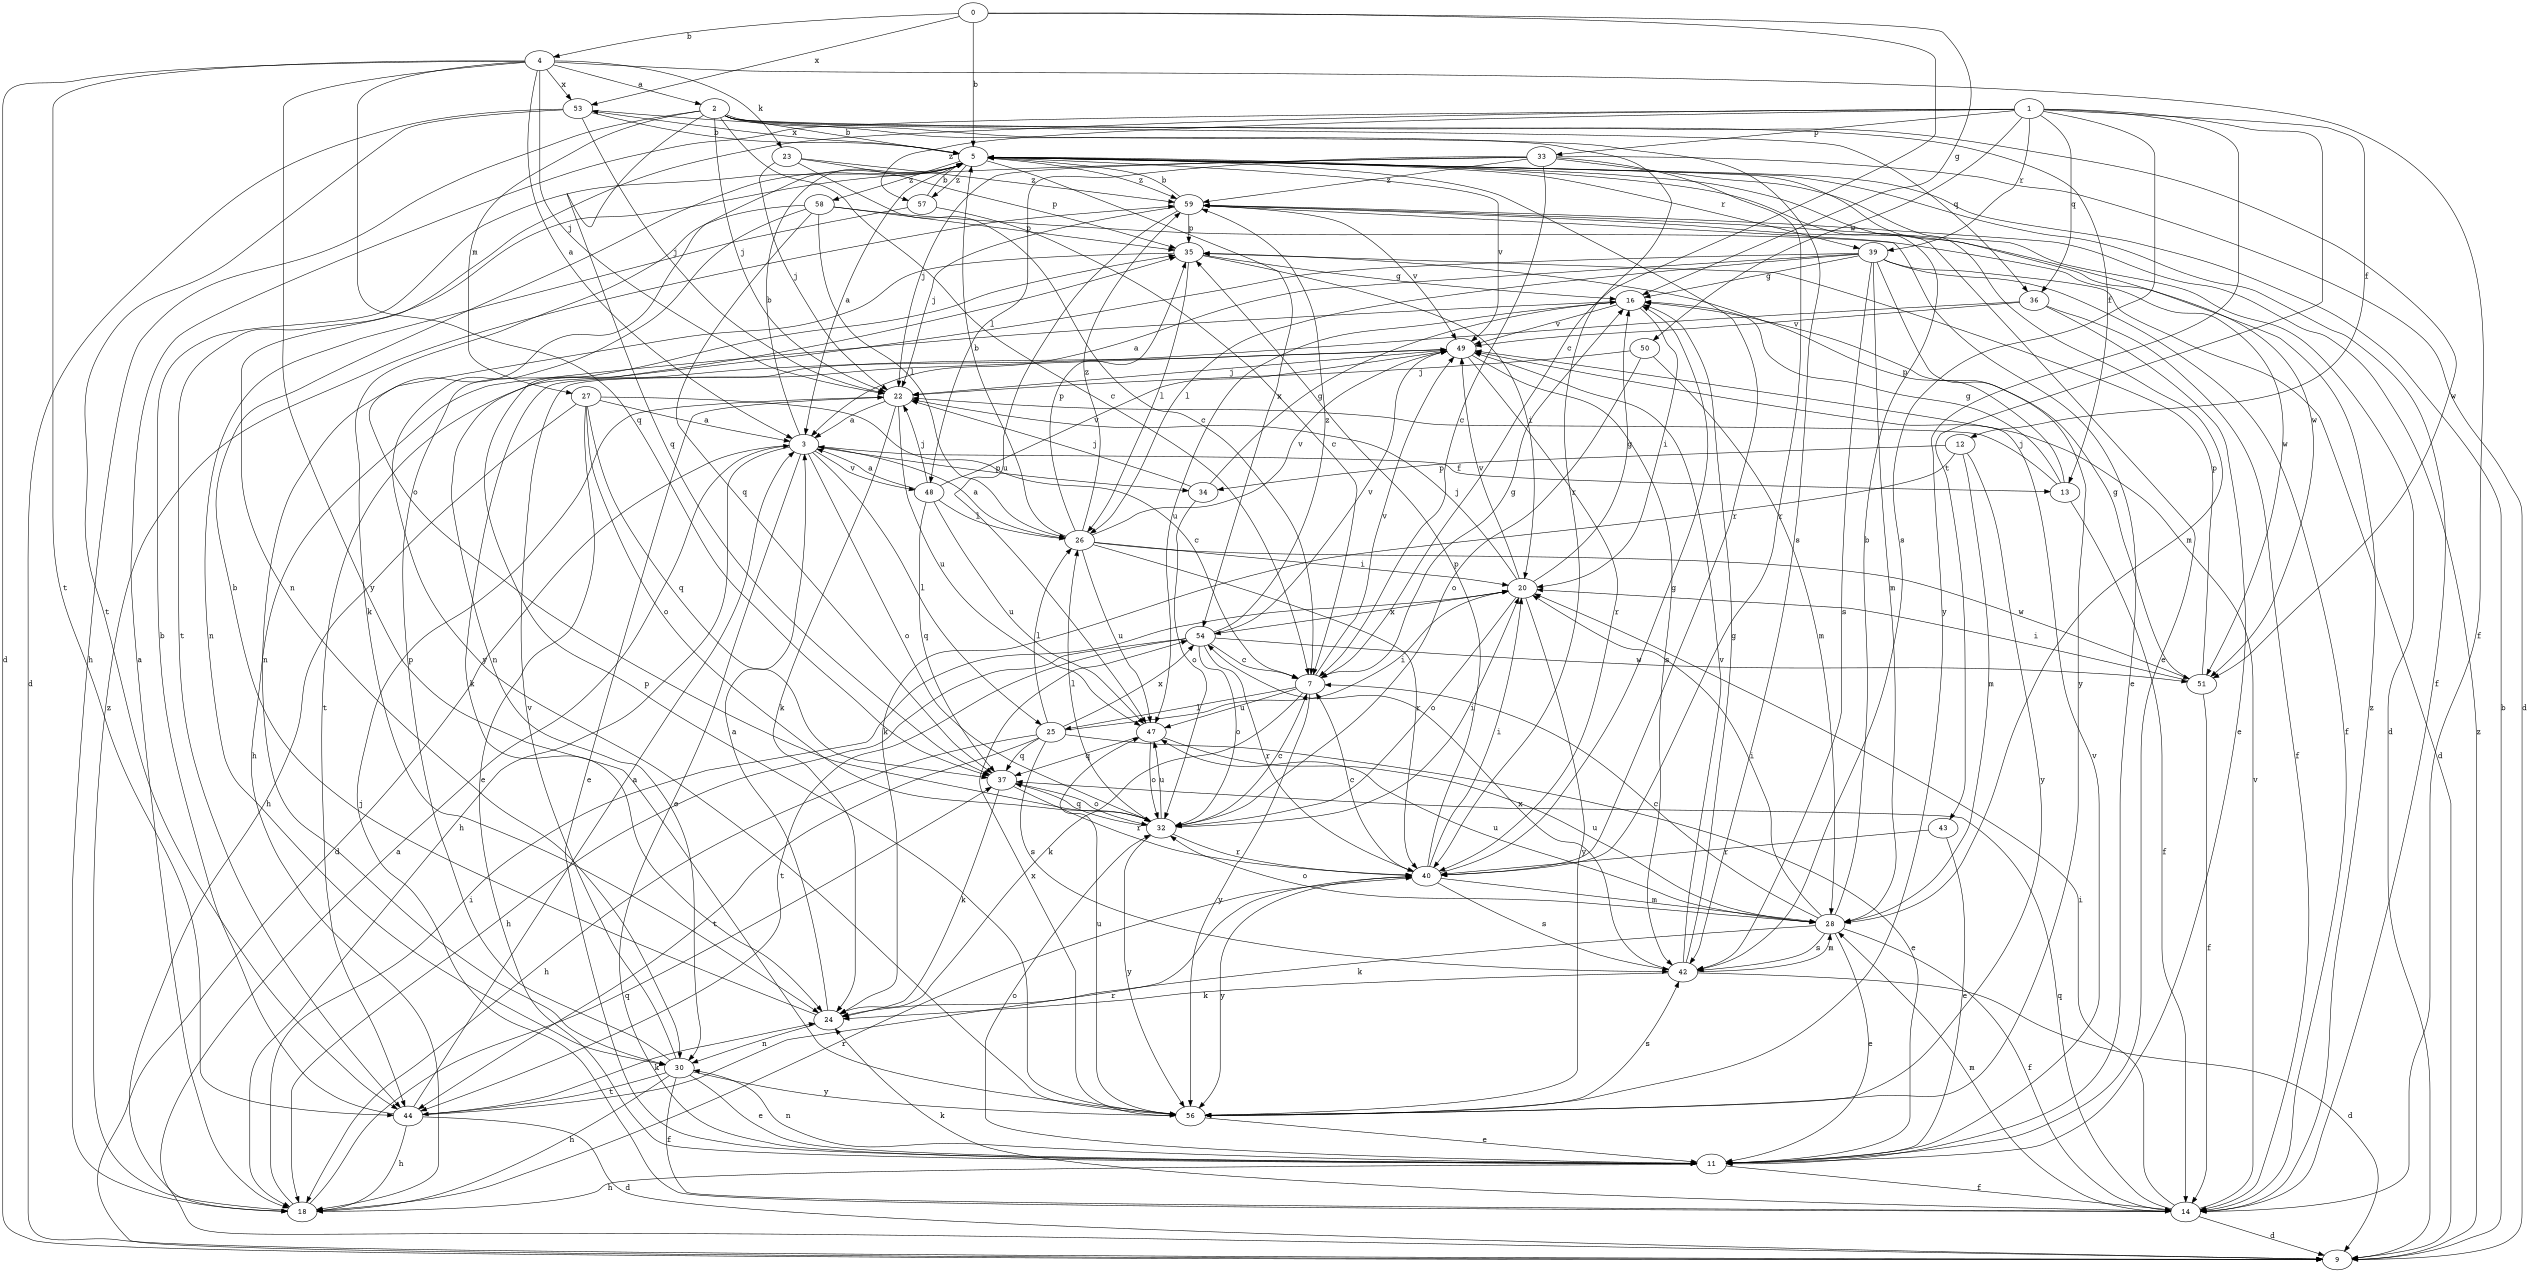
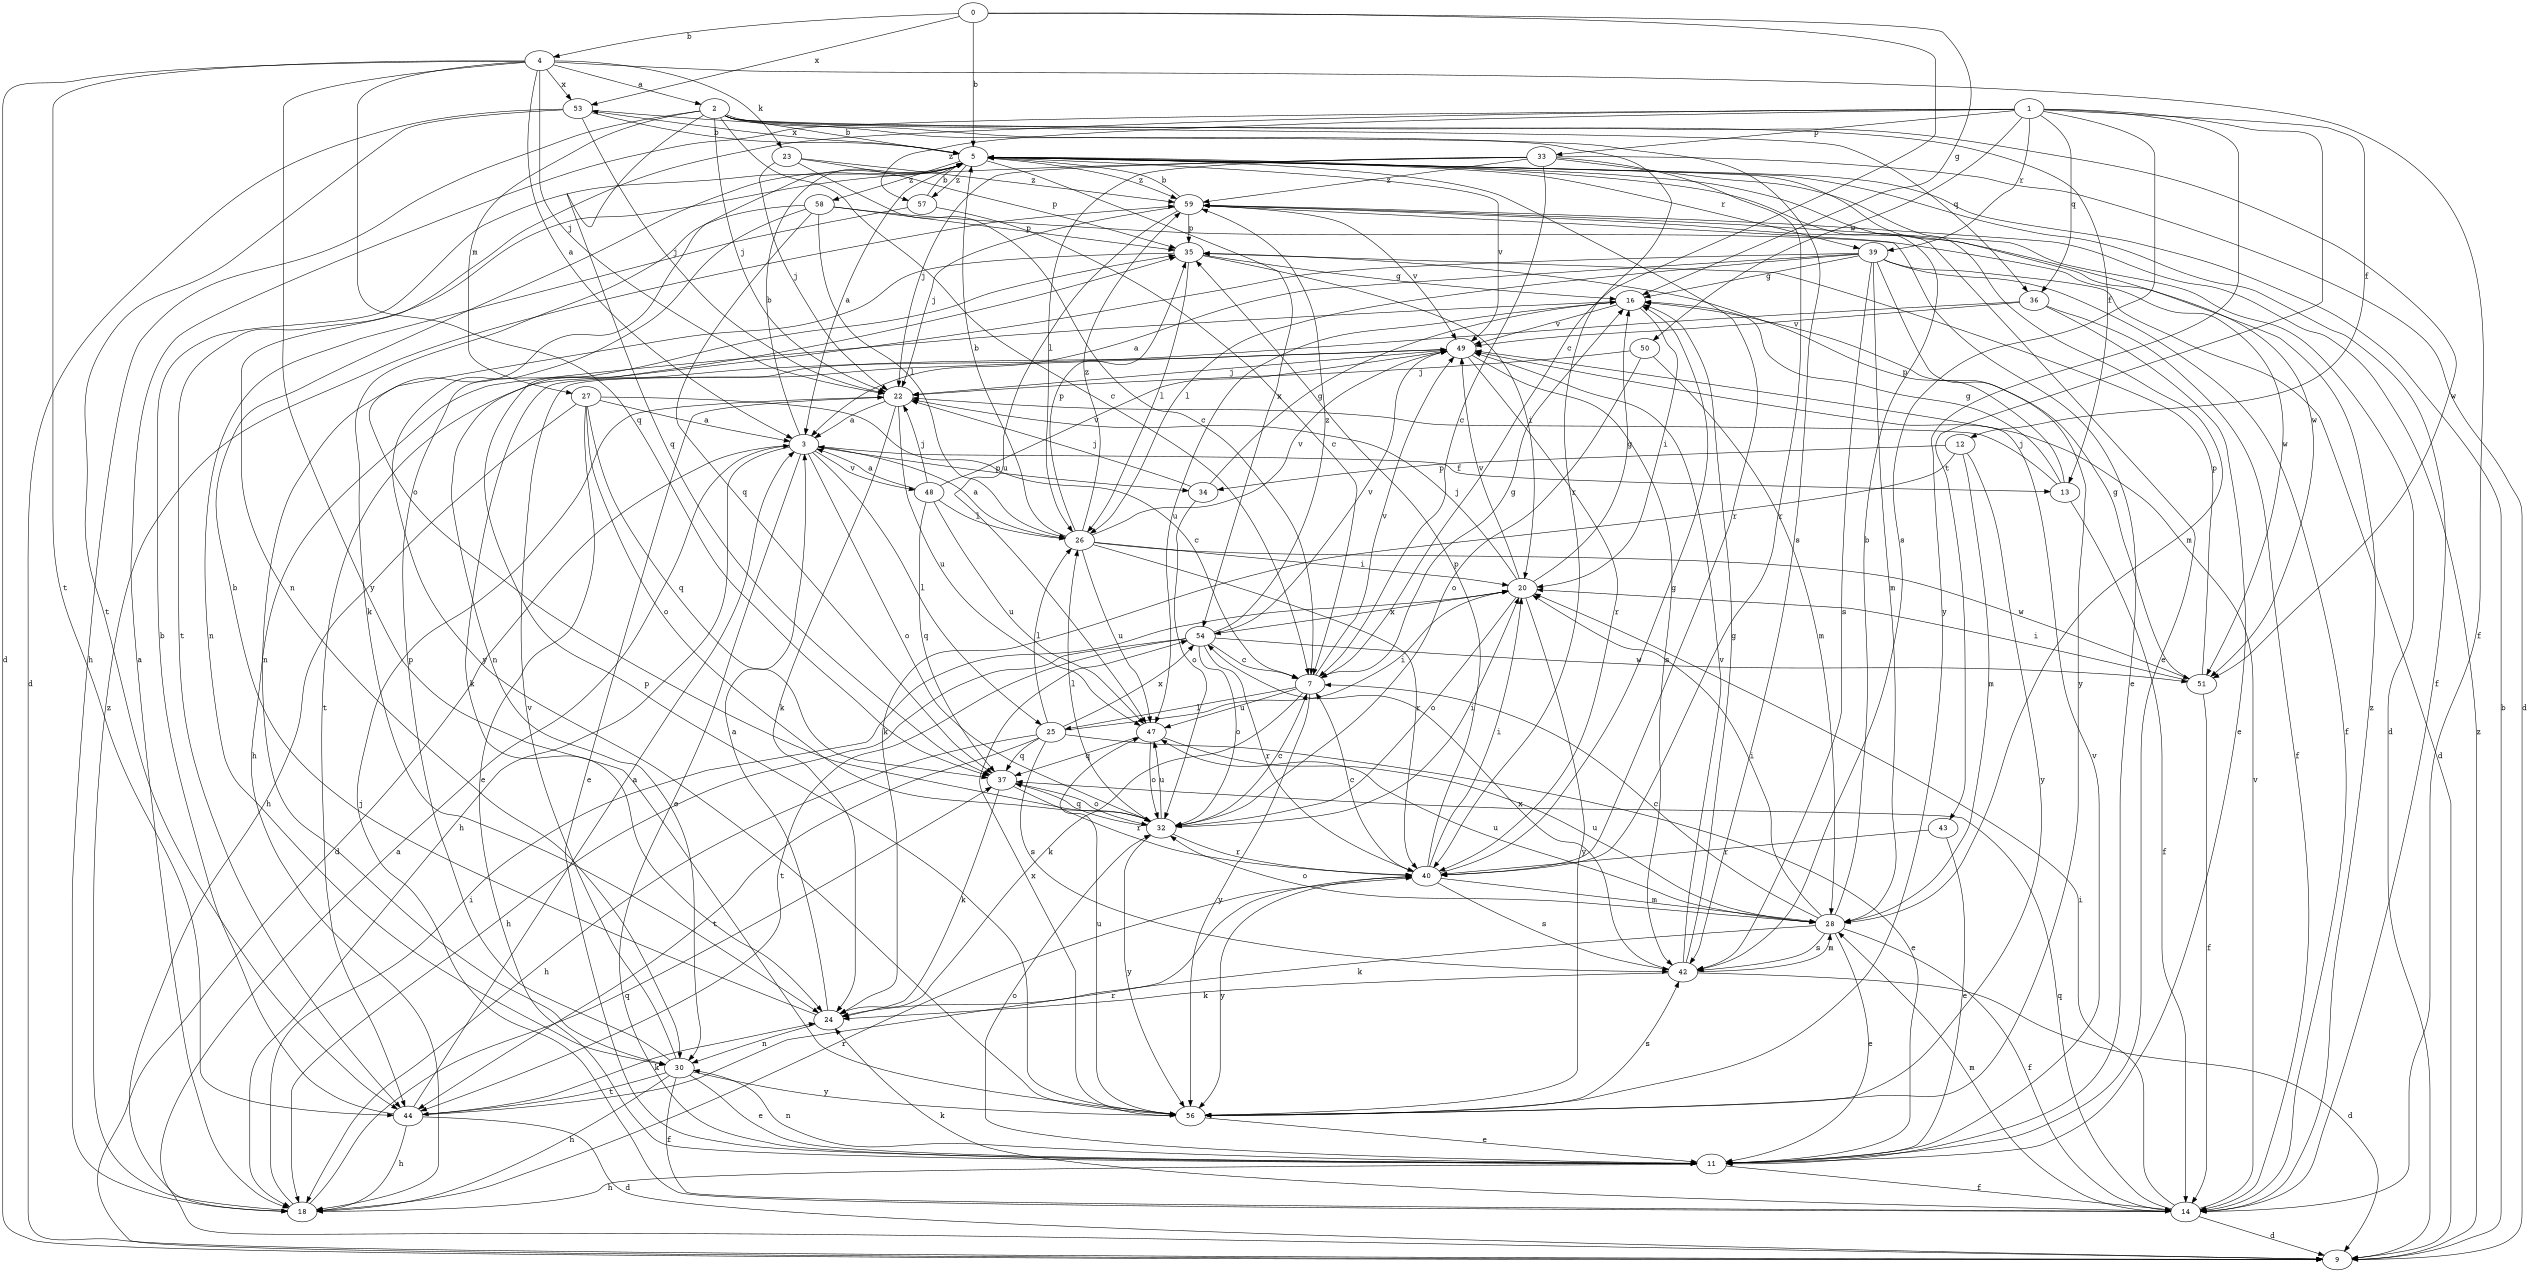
(1097, 177) -> (1155, 172)
